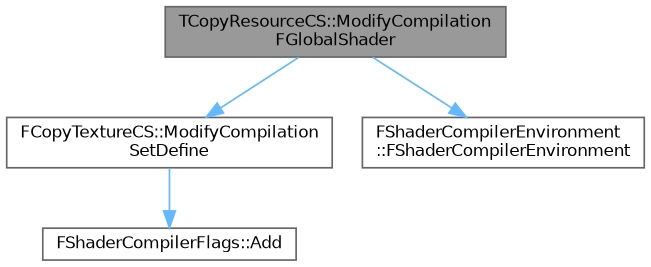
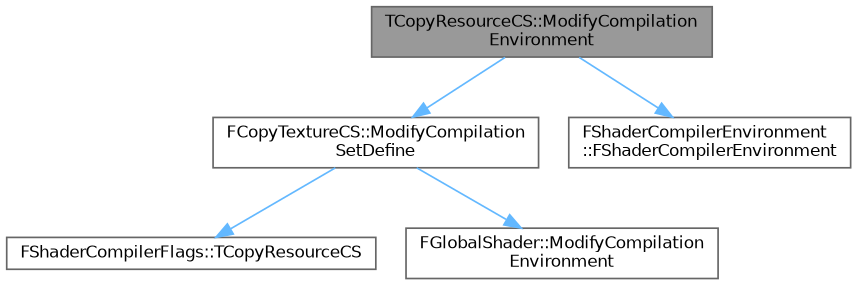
(336, 32) -> (542, 32)
(169, 244) -> (191, 253)
none -> (562, 253)
